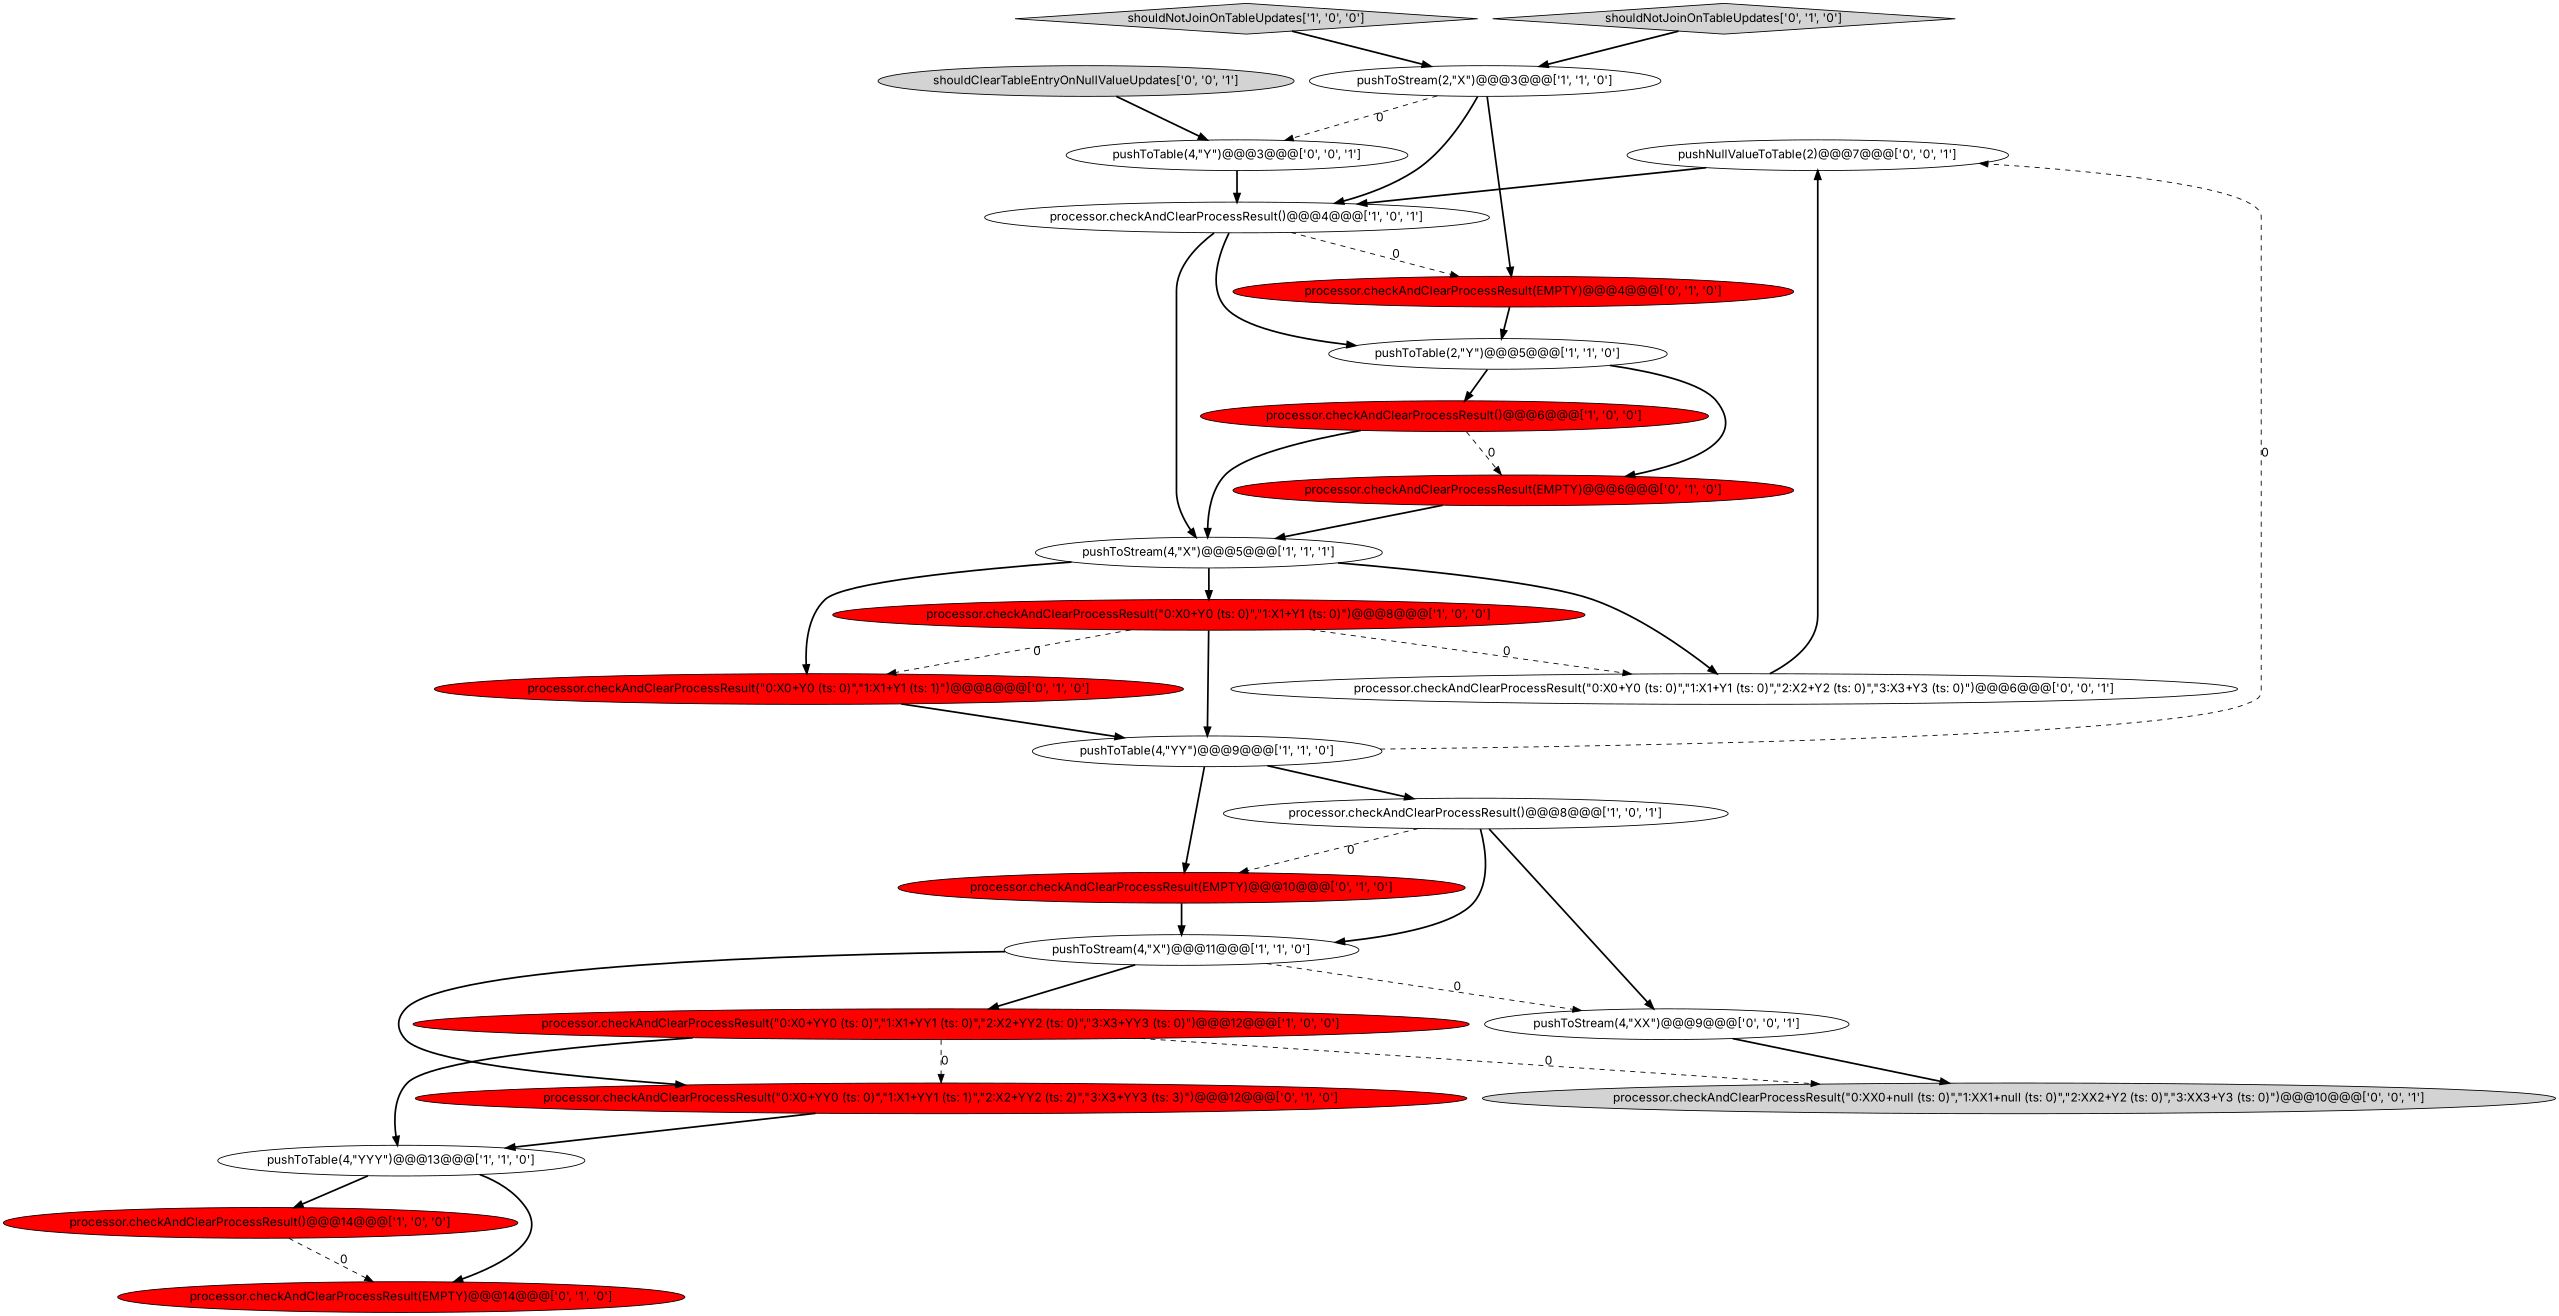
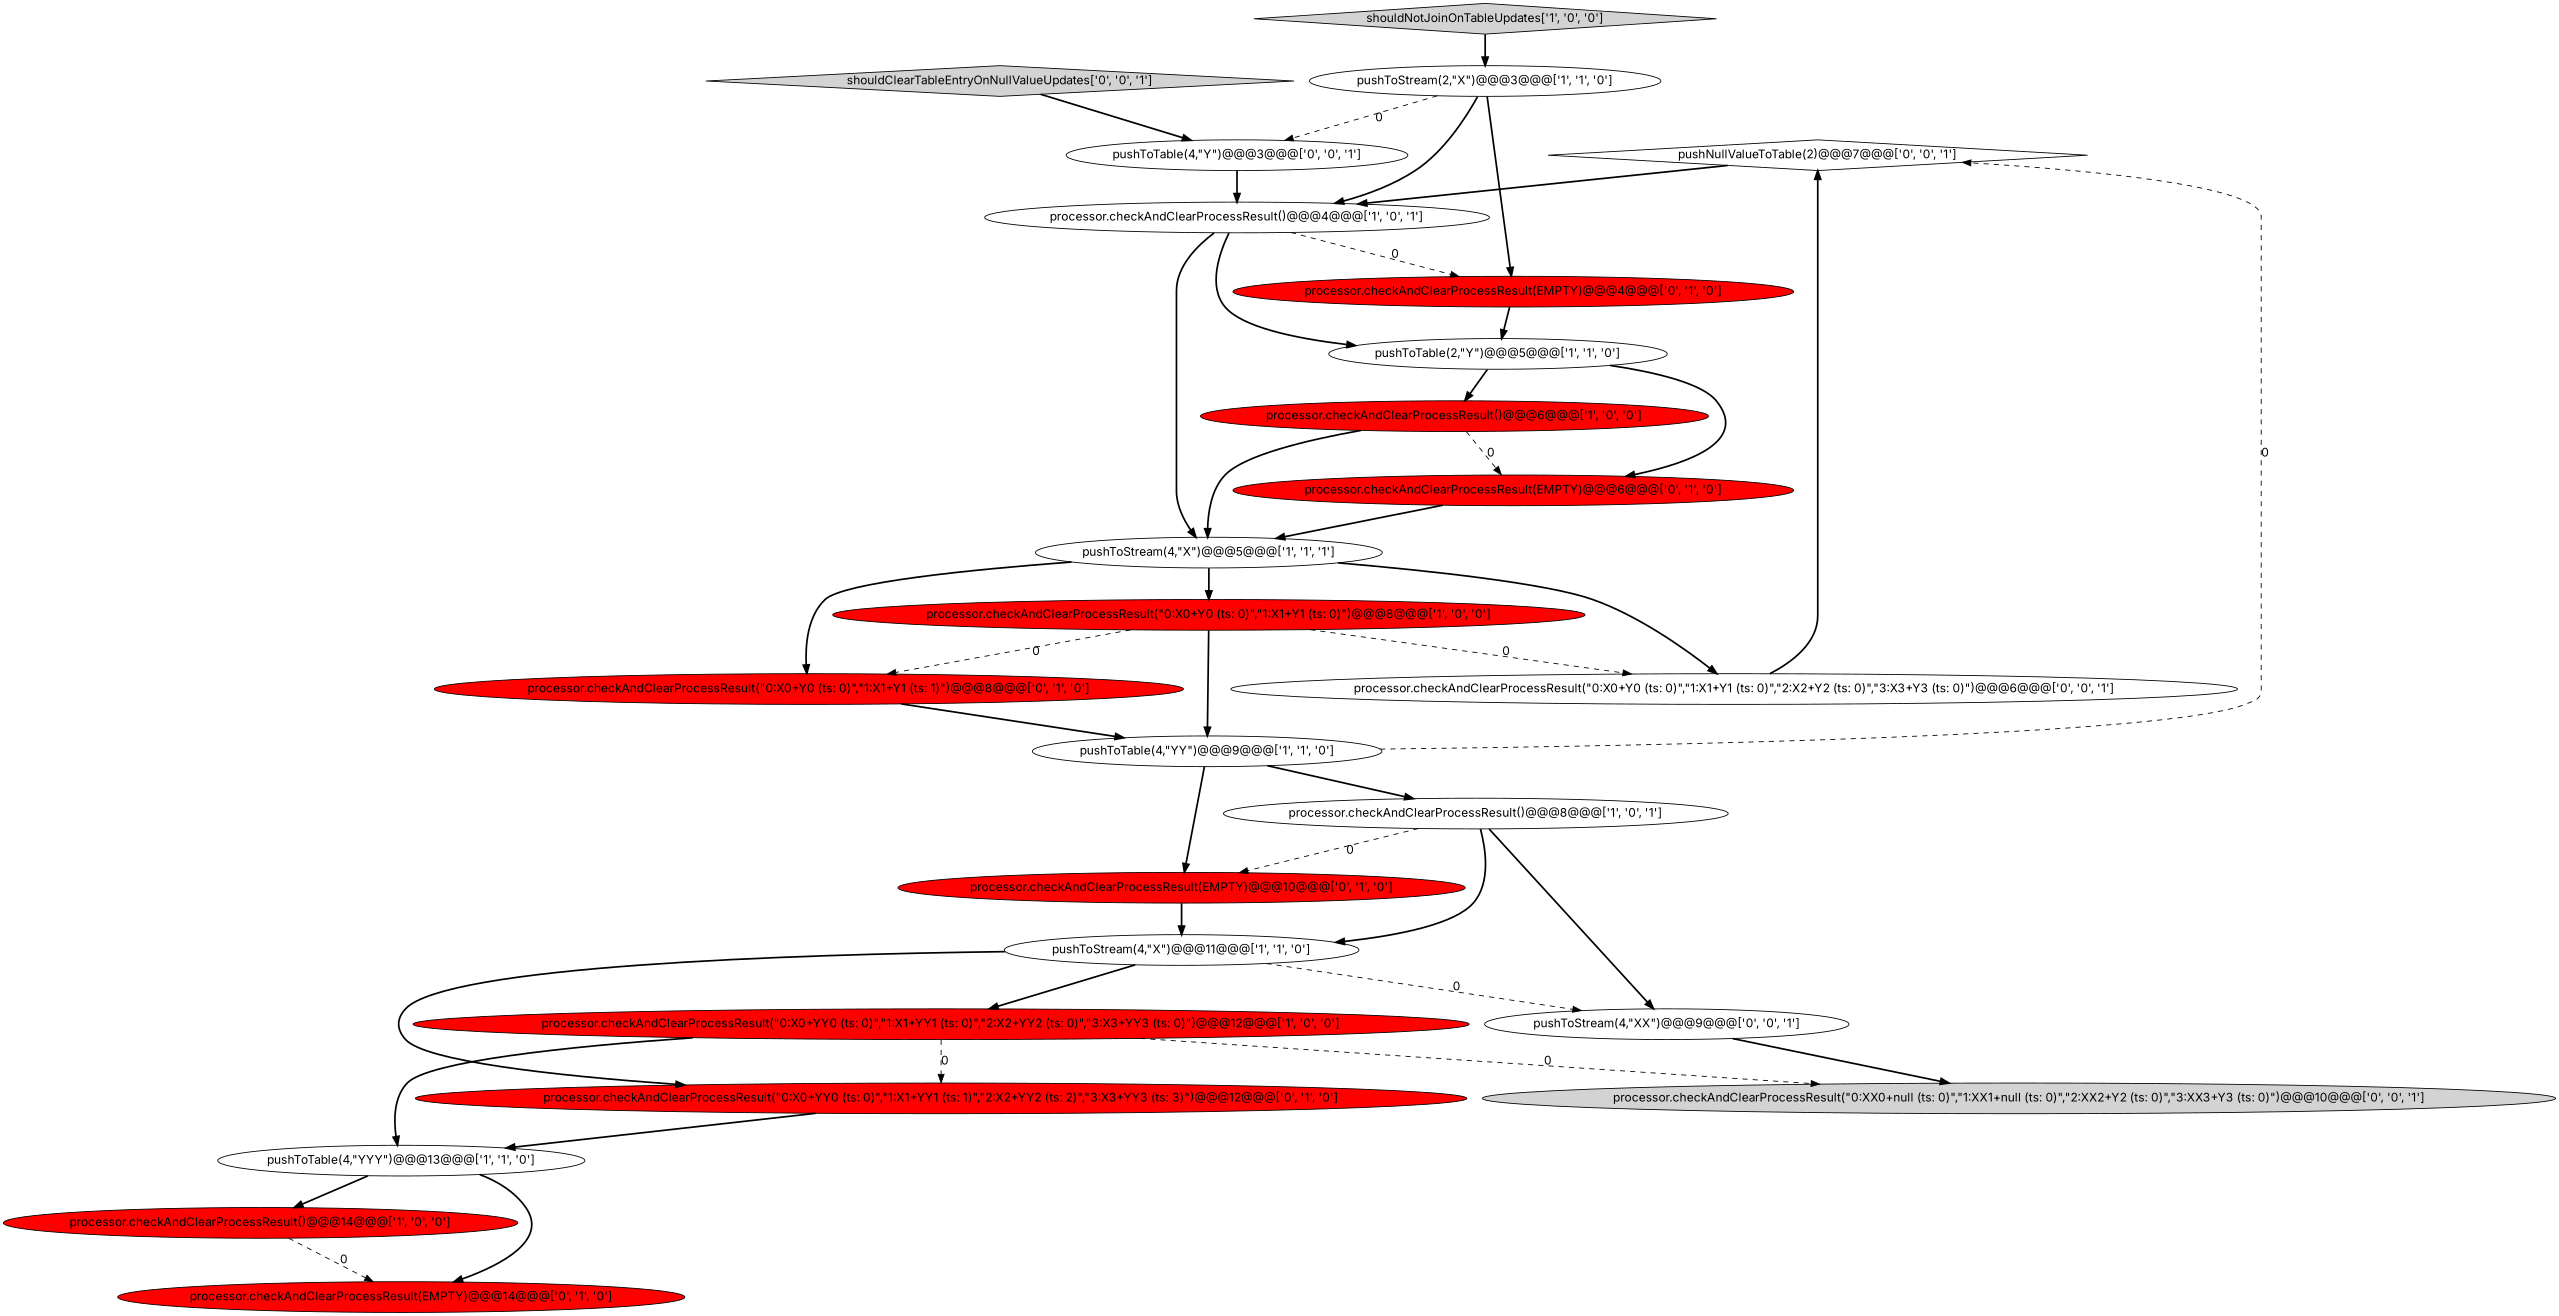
(1724, 19) -> none
(1086, 81) -> (1000, 81)
(1818, 155) -> (1818, 155)
